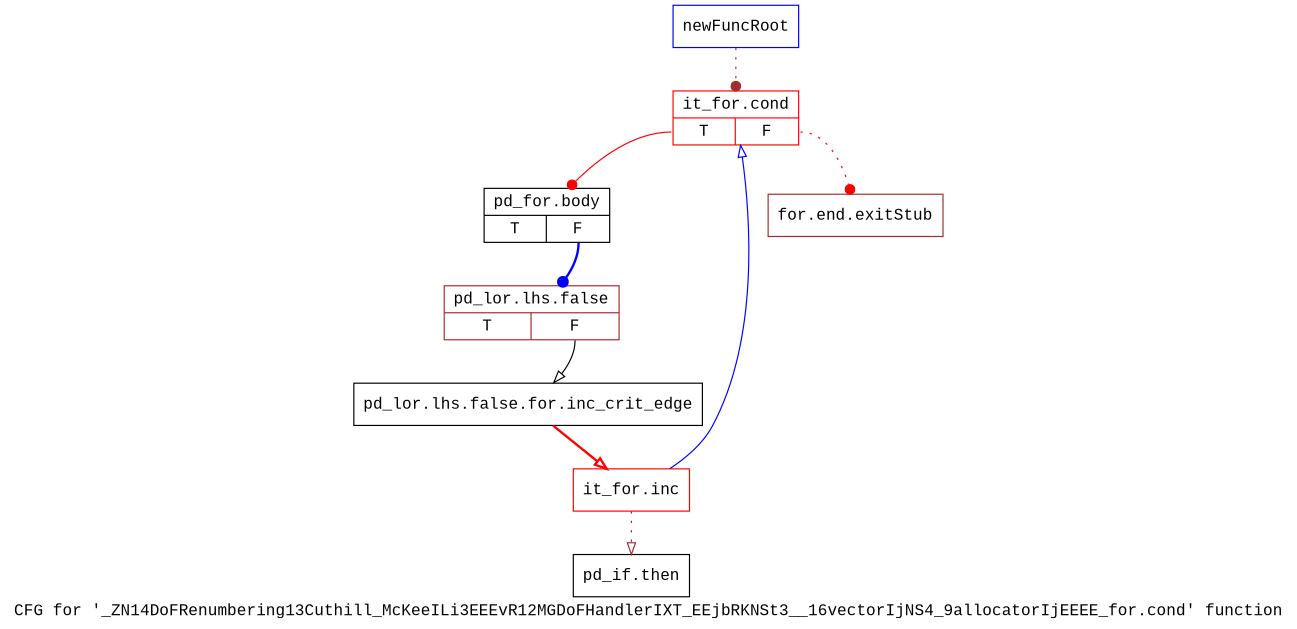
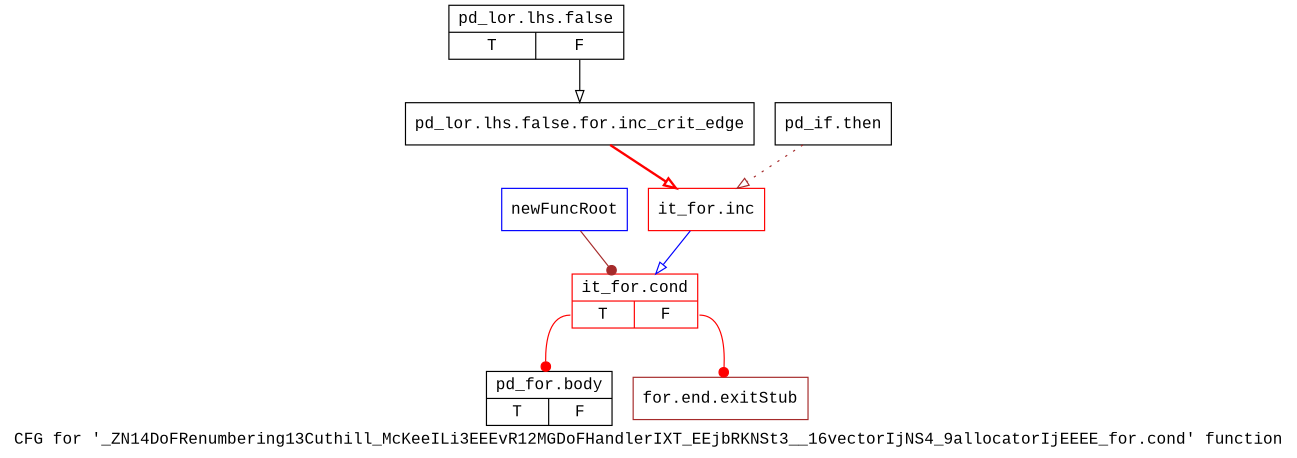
(736, 64) -> (594, 249)
(832, 150) -> (721, 335)
(575, 261) -> none
(532, 313) -> (536, 32)
(631, 527) -> (775, 163)
